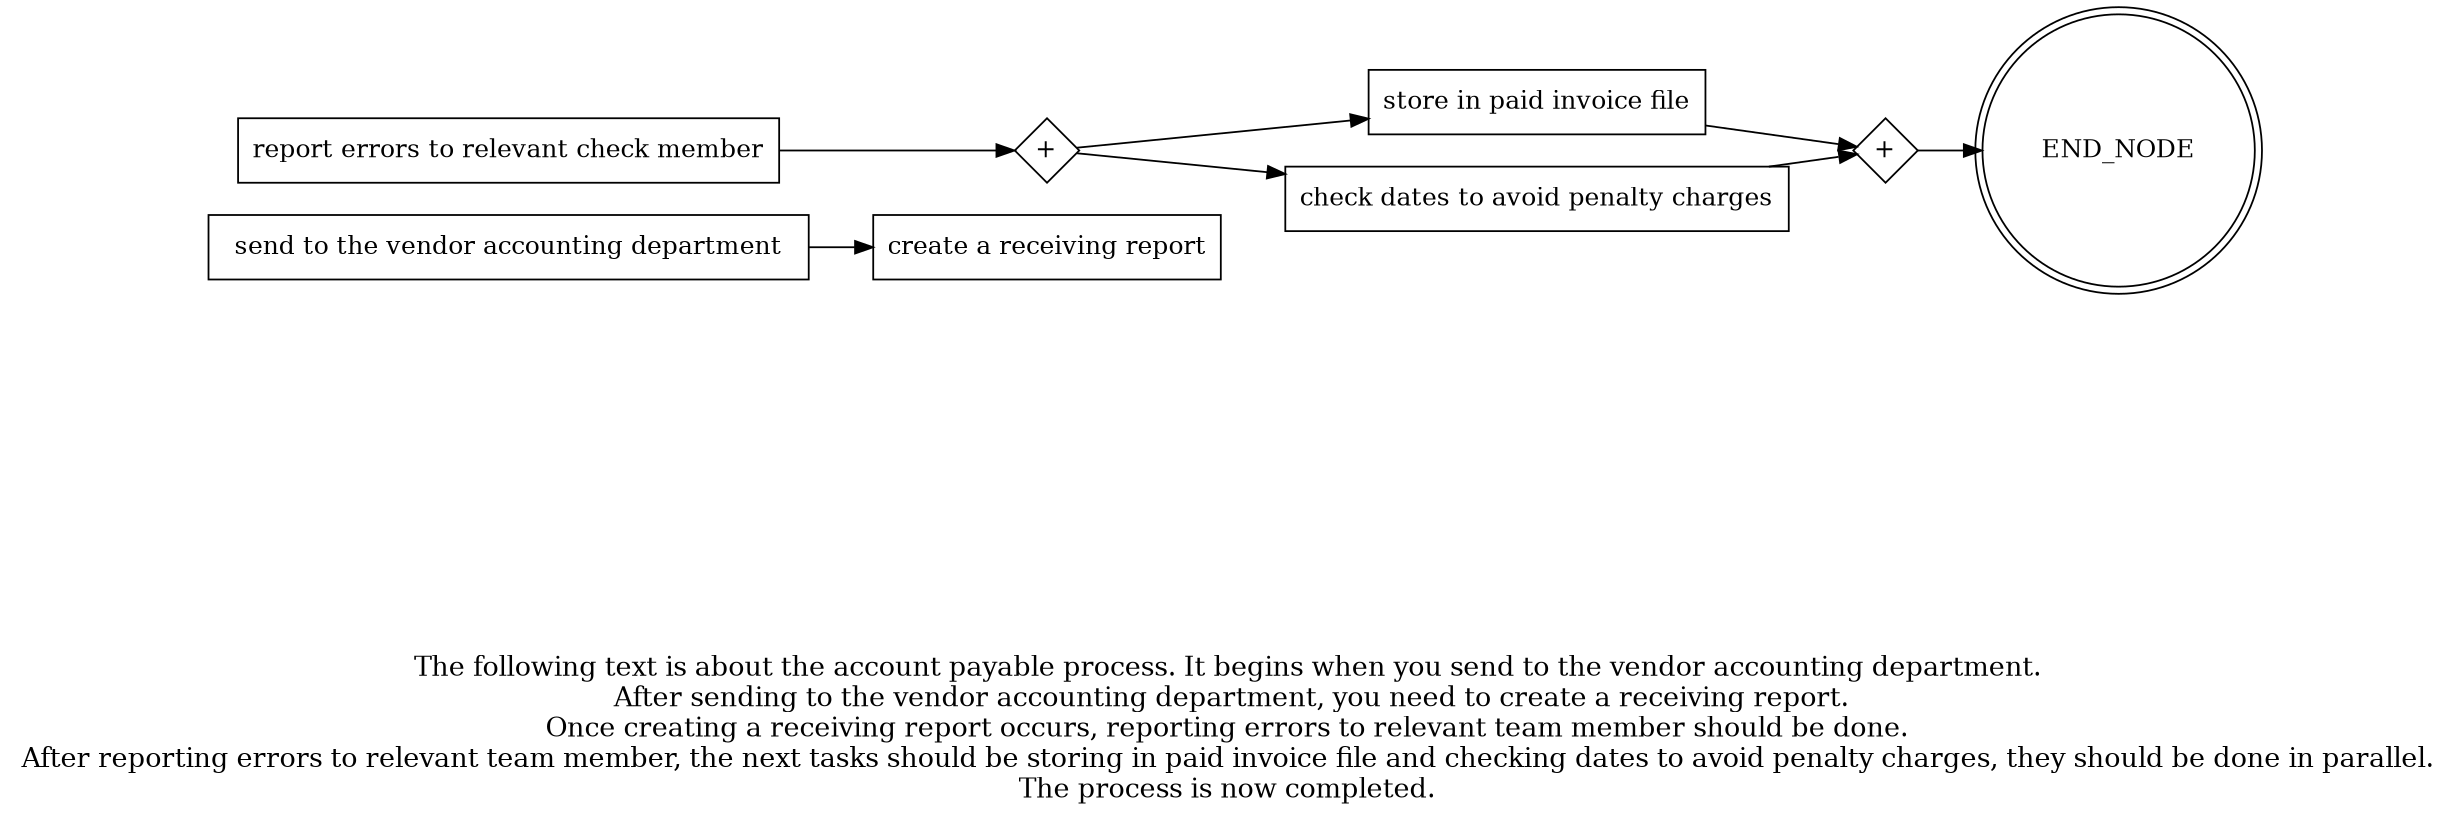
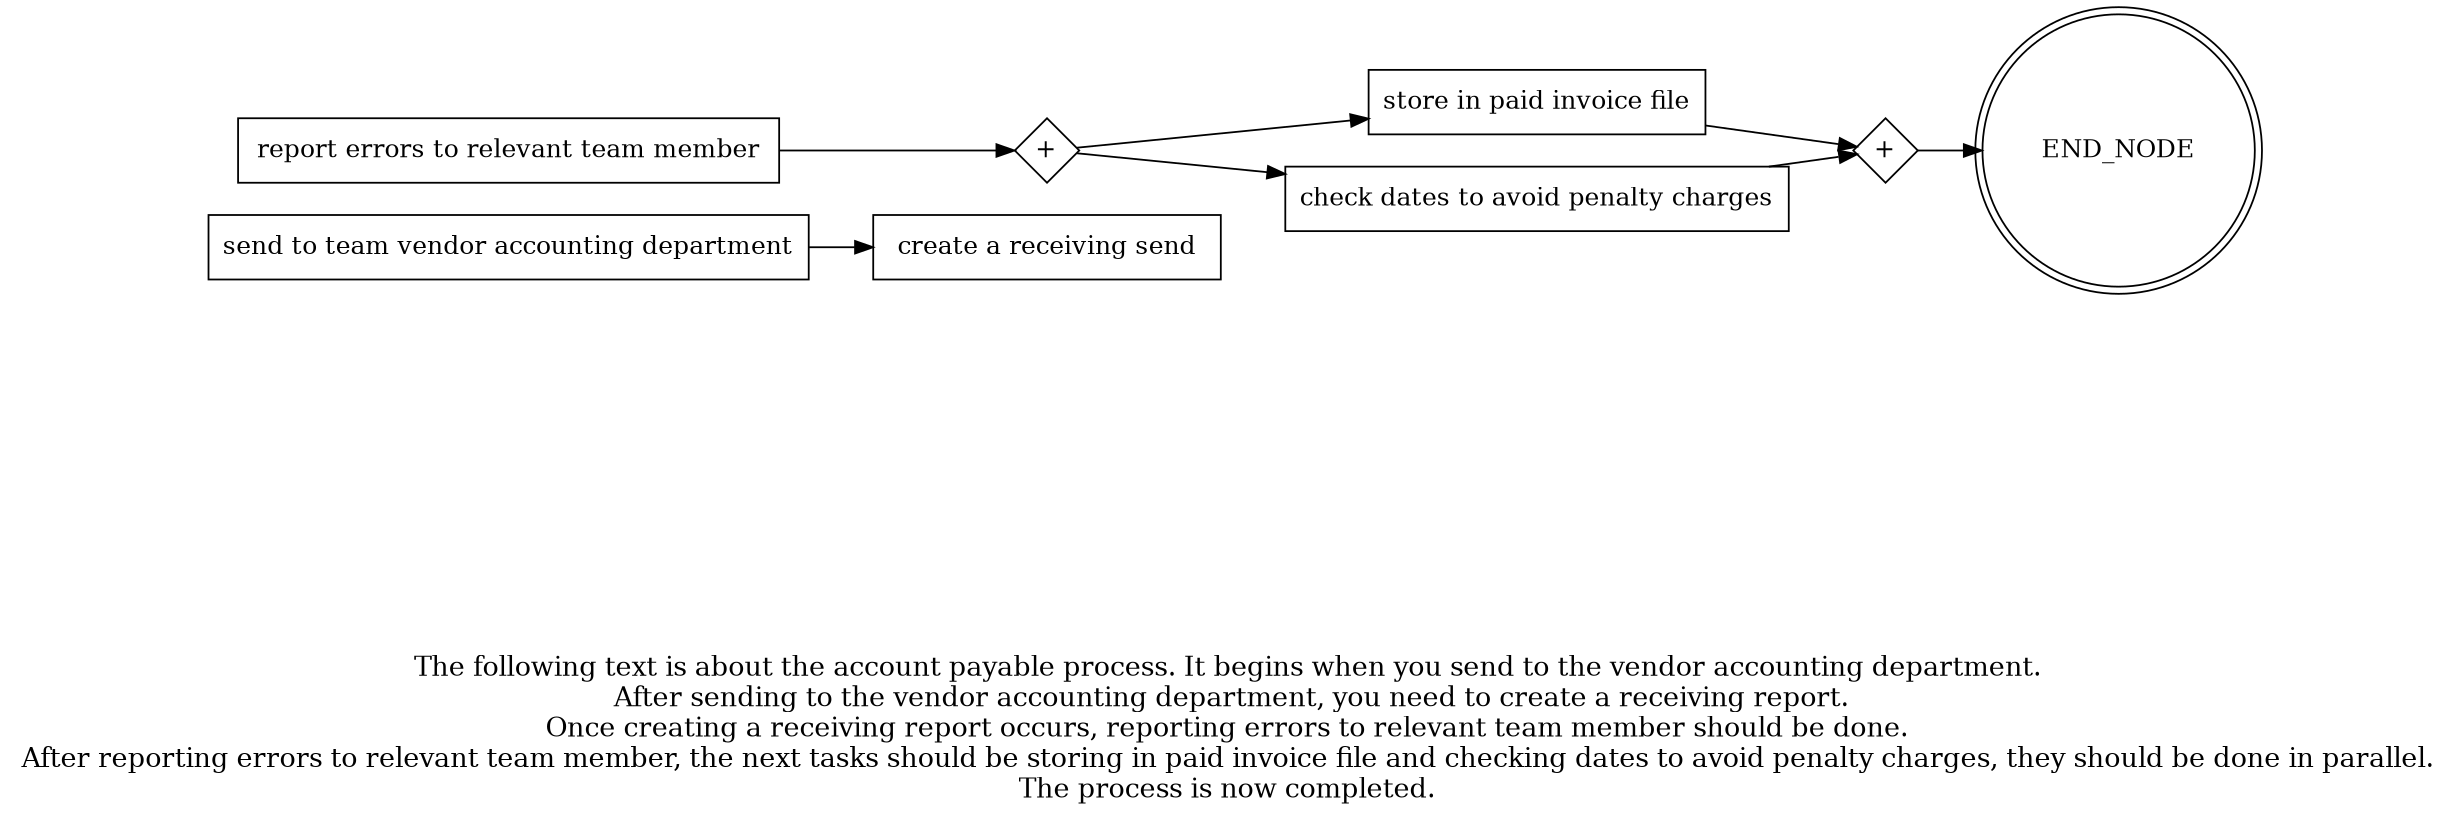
(509, 150) -> (509, 150)
(509, 247) -> (509, 247)
(1047, 247) -> (1047, 247)
